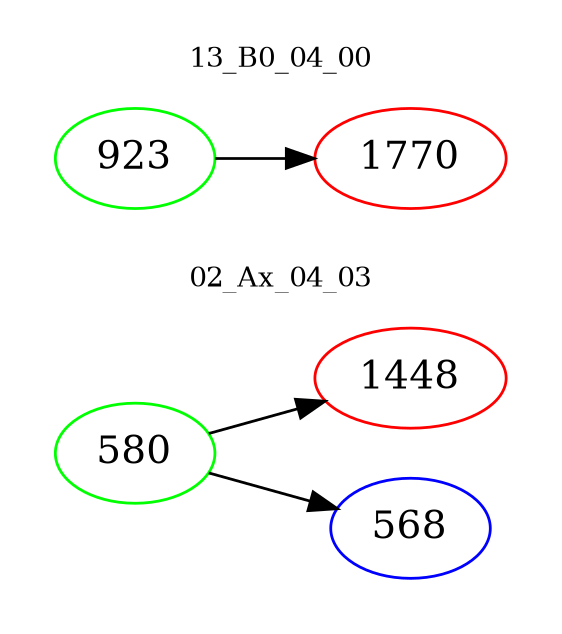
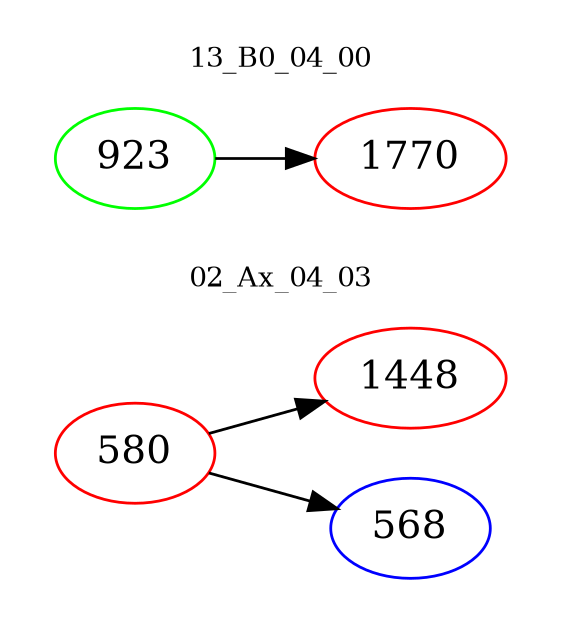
(135, 453) -> (135, 453)
